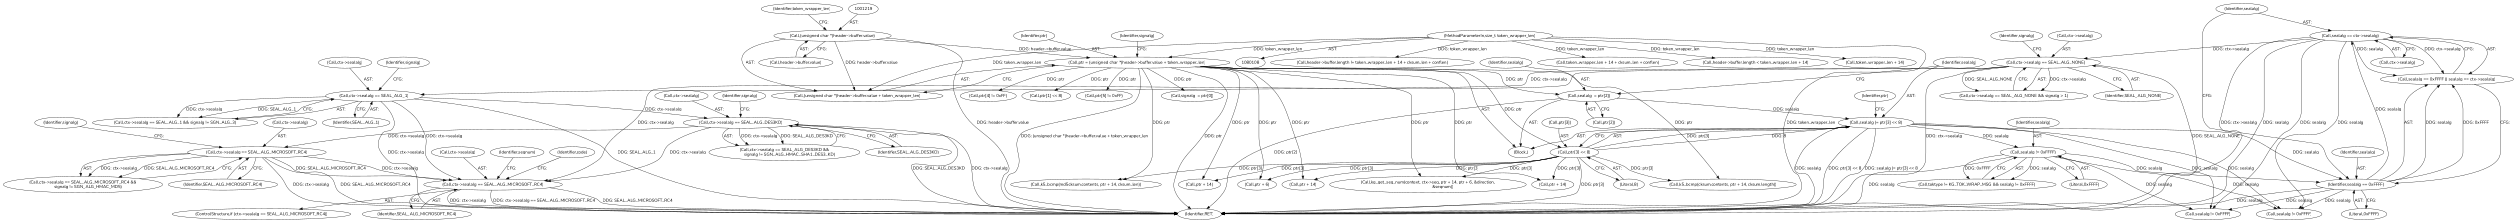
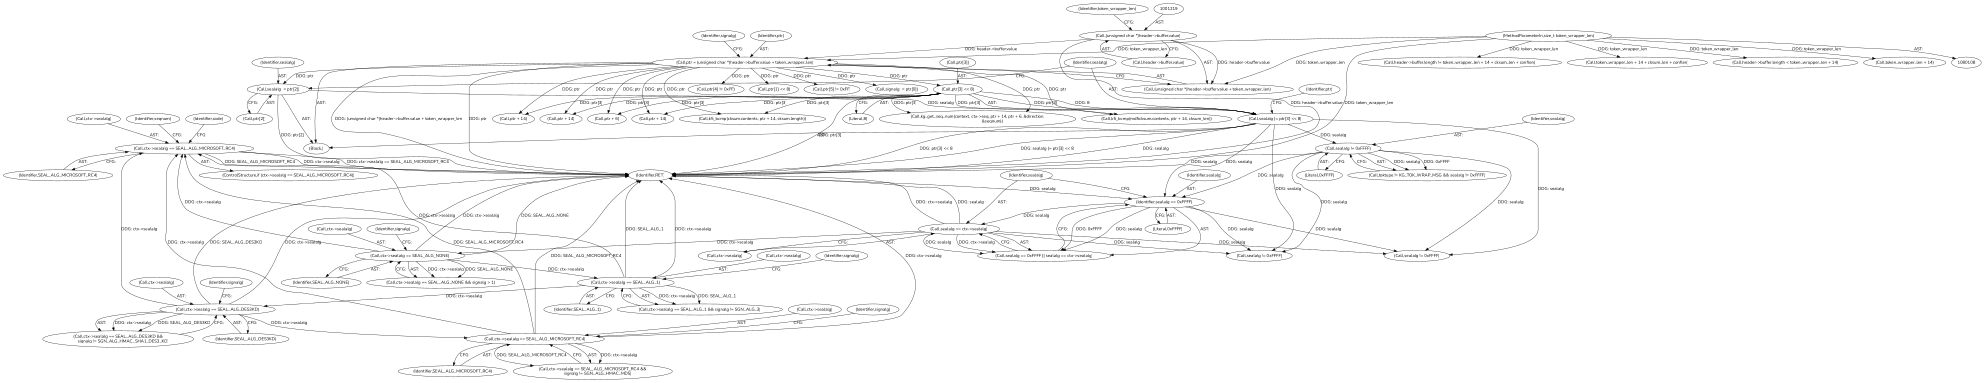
(1714, 130) -> none
(1774, 212) -> (901, 183)
